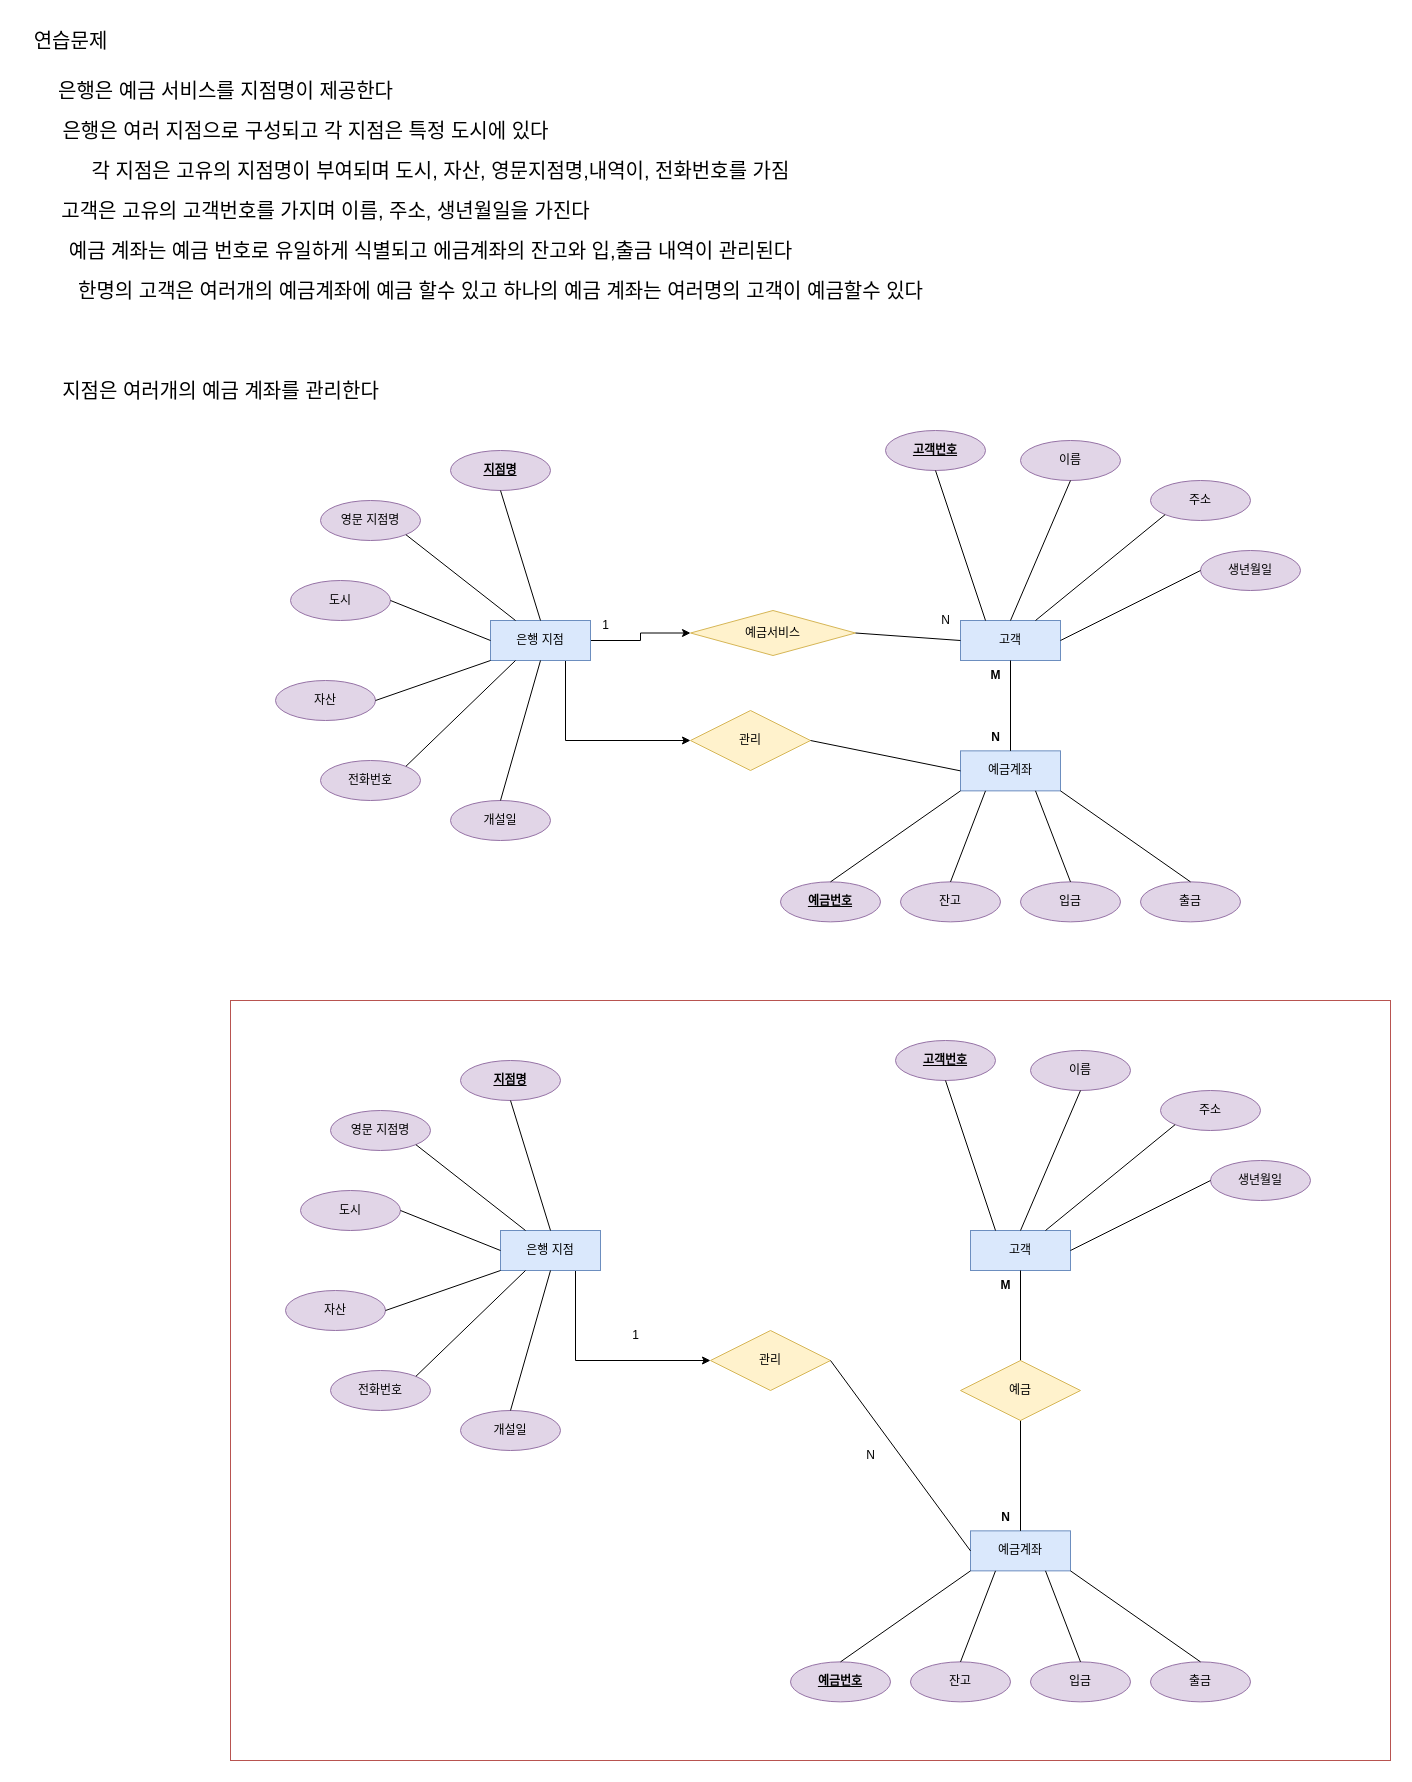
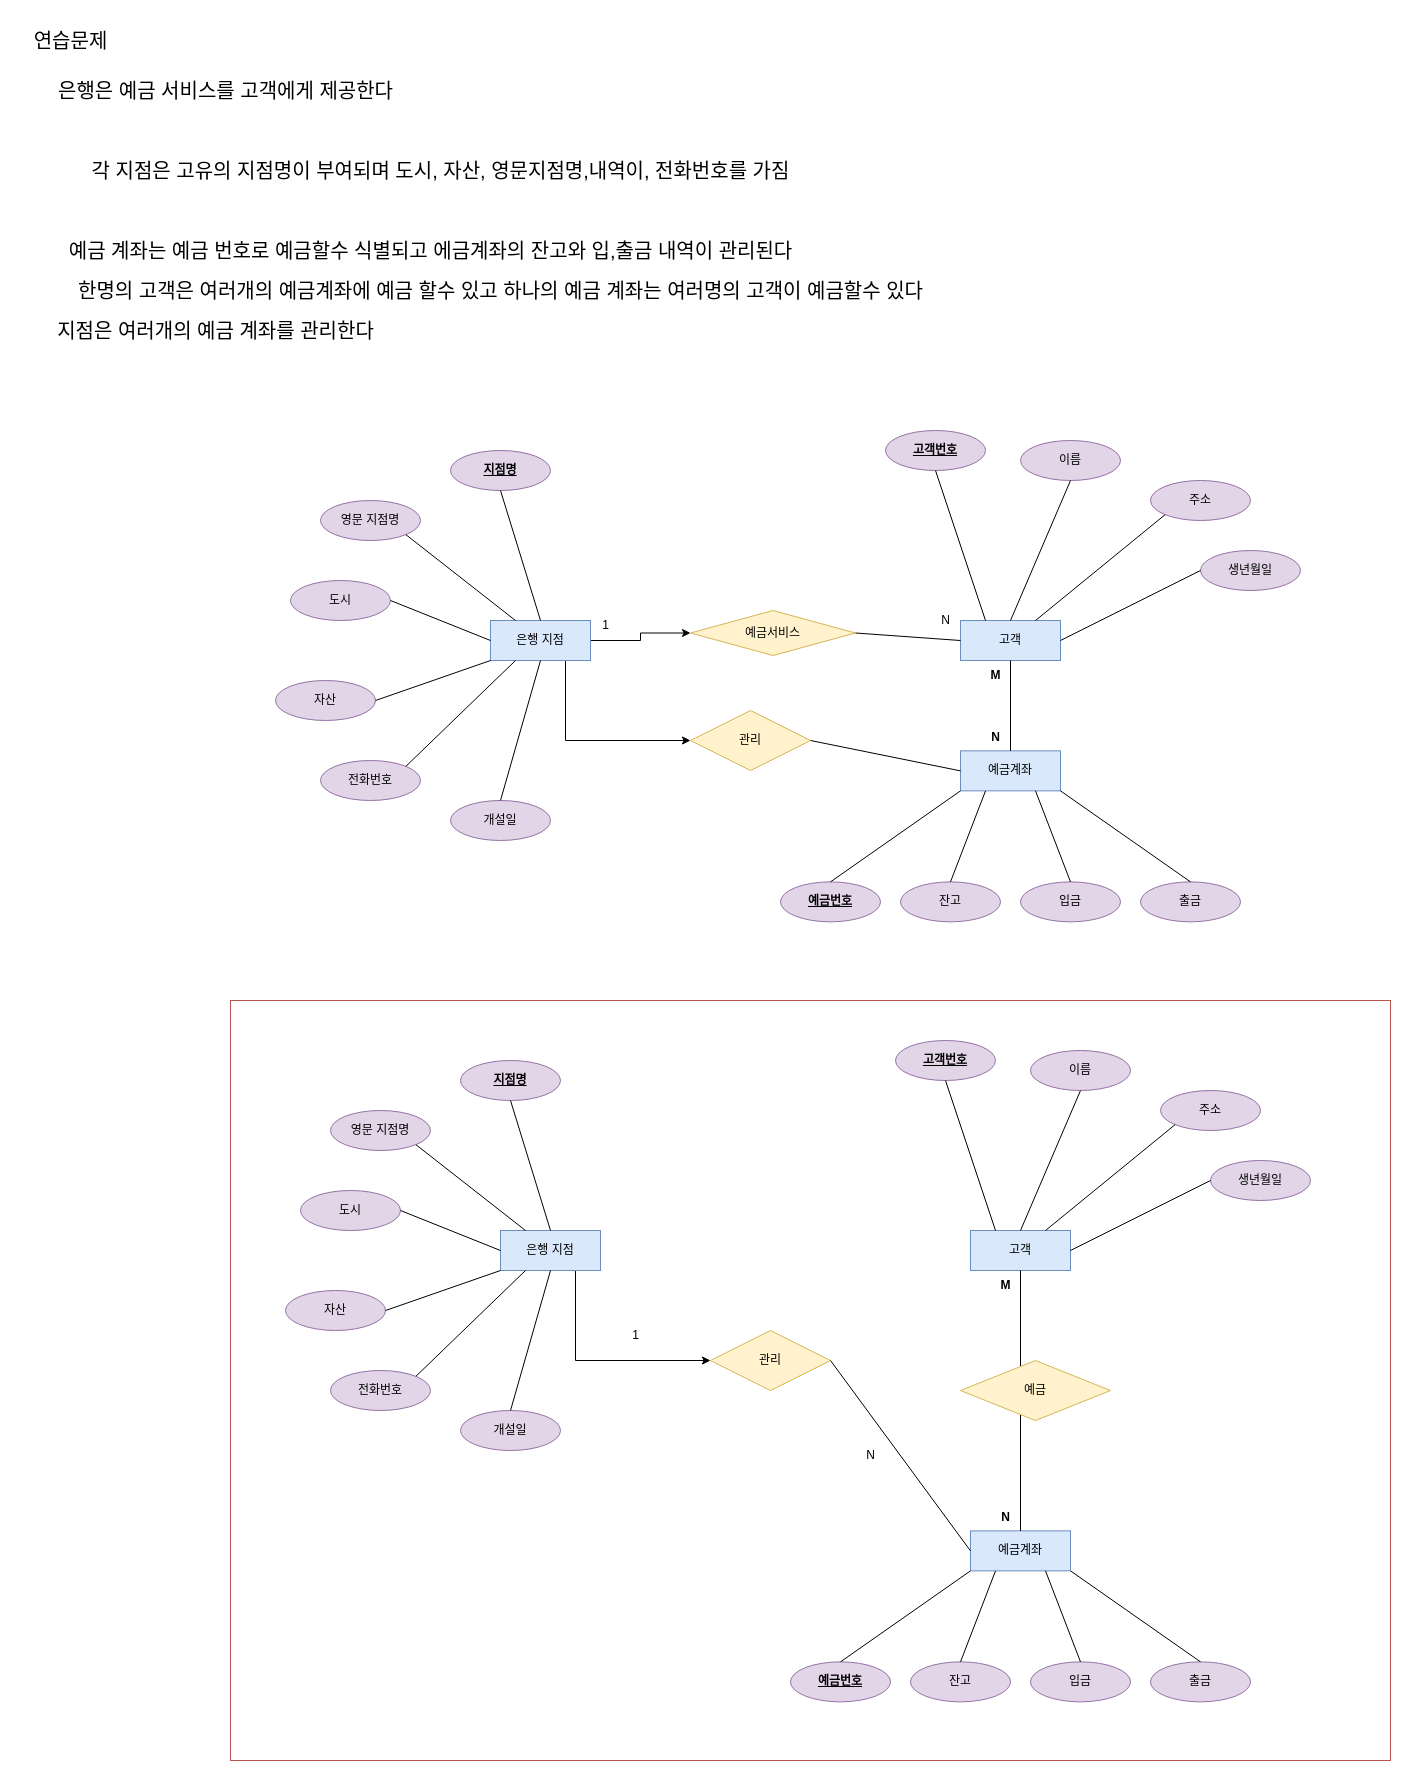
(226, 91) -> (226, 91)
(306, 131) -> none
(326, 211) -> none
(431, 251) -> (431, 251)
(221, 391) -> (216, 331)
(1021, 1391) -> (1036, 1391)
